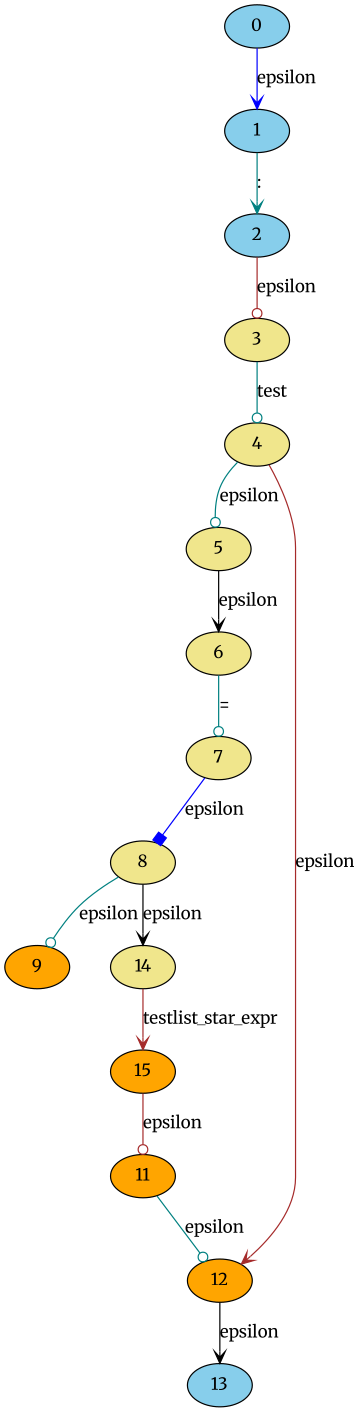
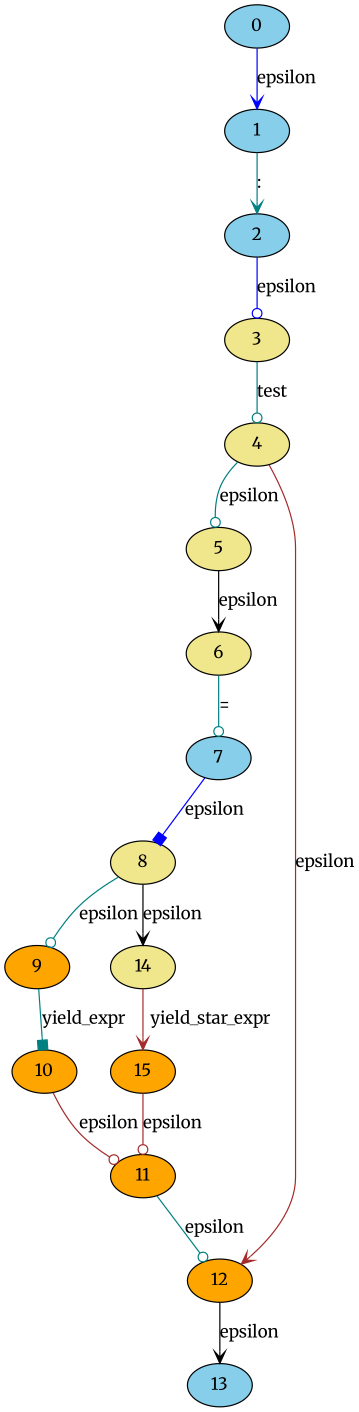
(257, 283) -> (257, 283)
(219, 758) -> (219, 758)
(210, 1019) -> (210, 1019)
none -> (44, 1072)
